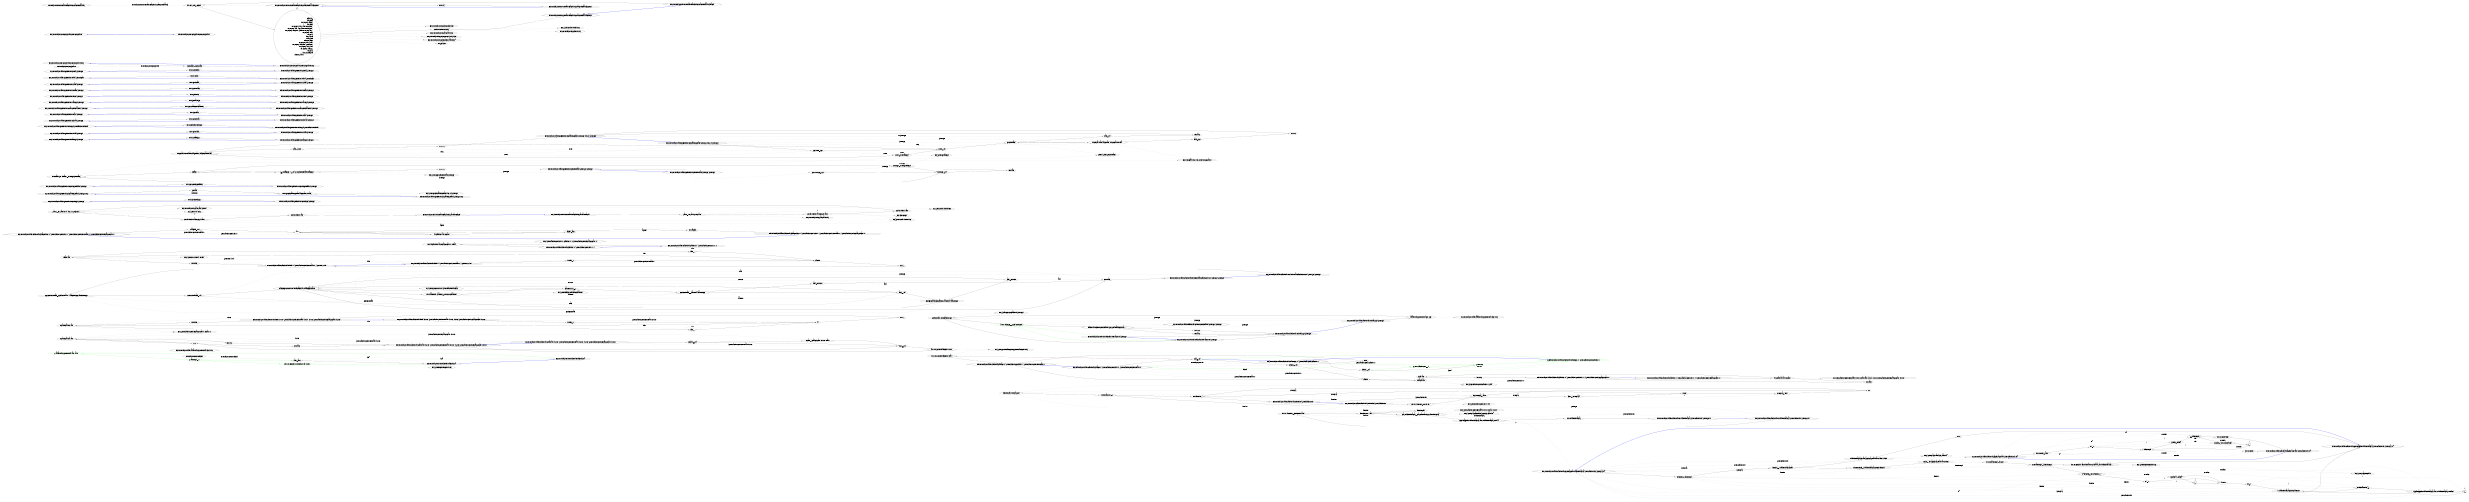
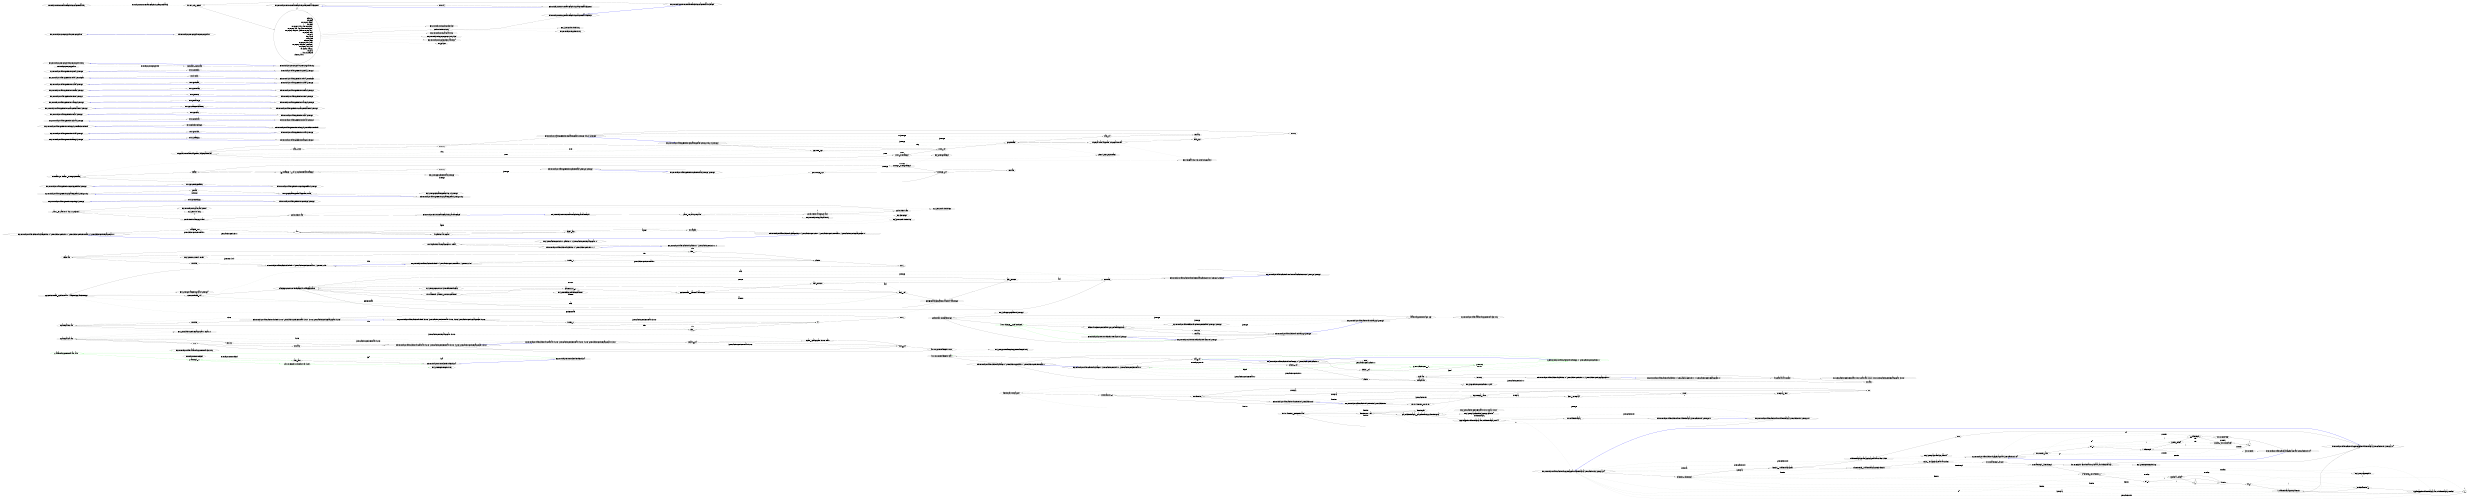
none -> (194, 292)
(1479, 404) -> none
